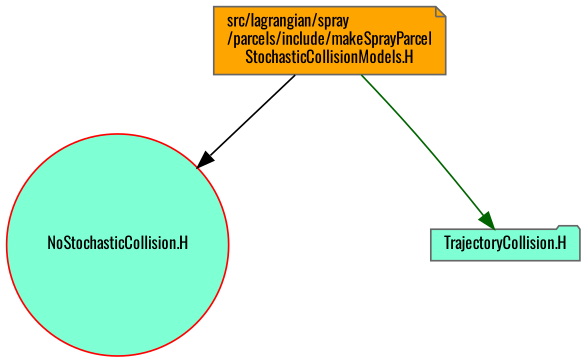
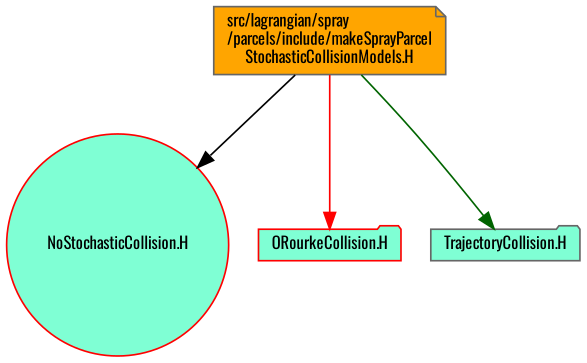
none -> (330, 245)
